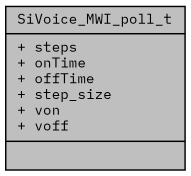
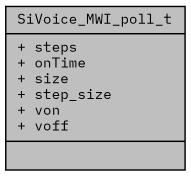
(57, 79) -> (44, 79)
